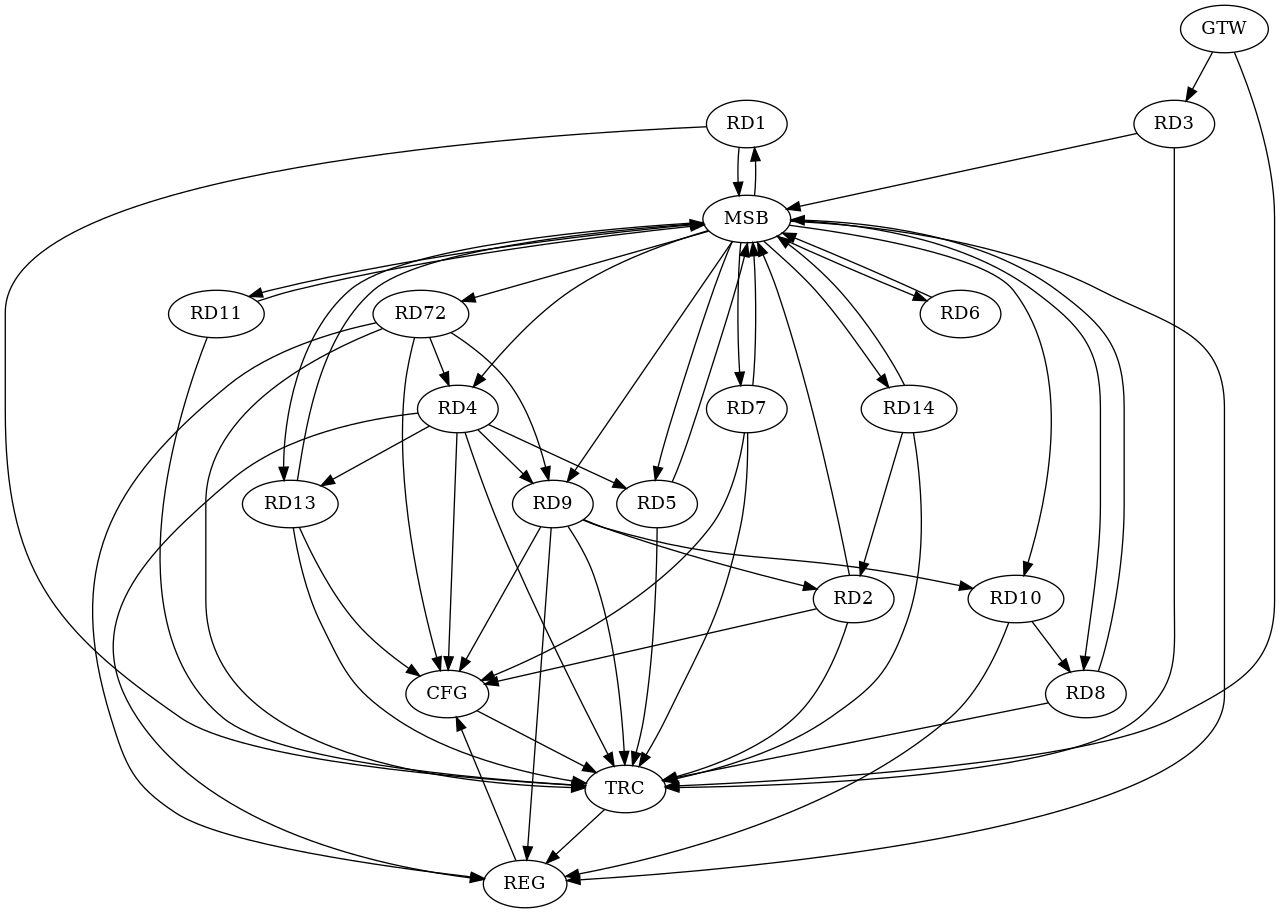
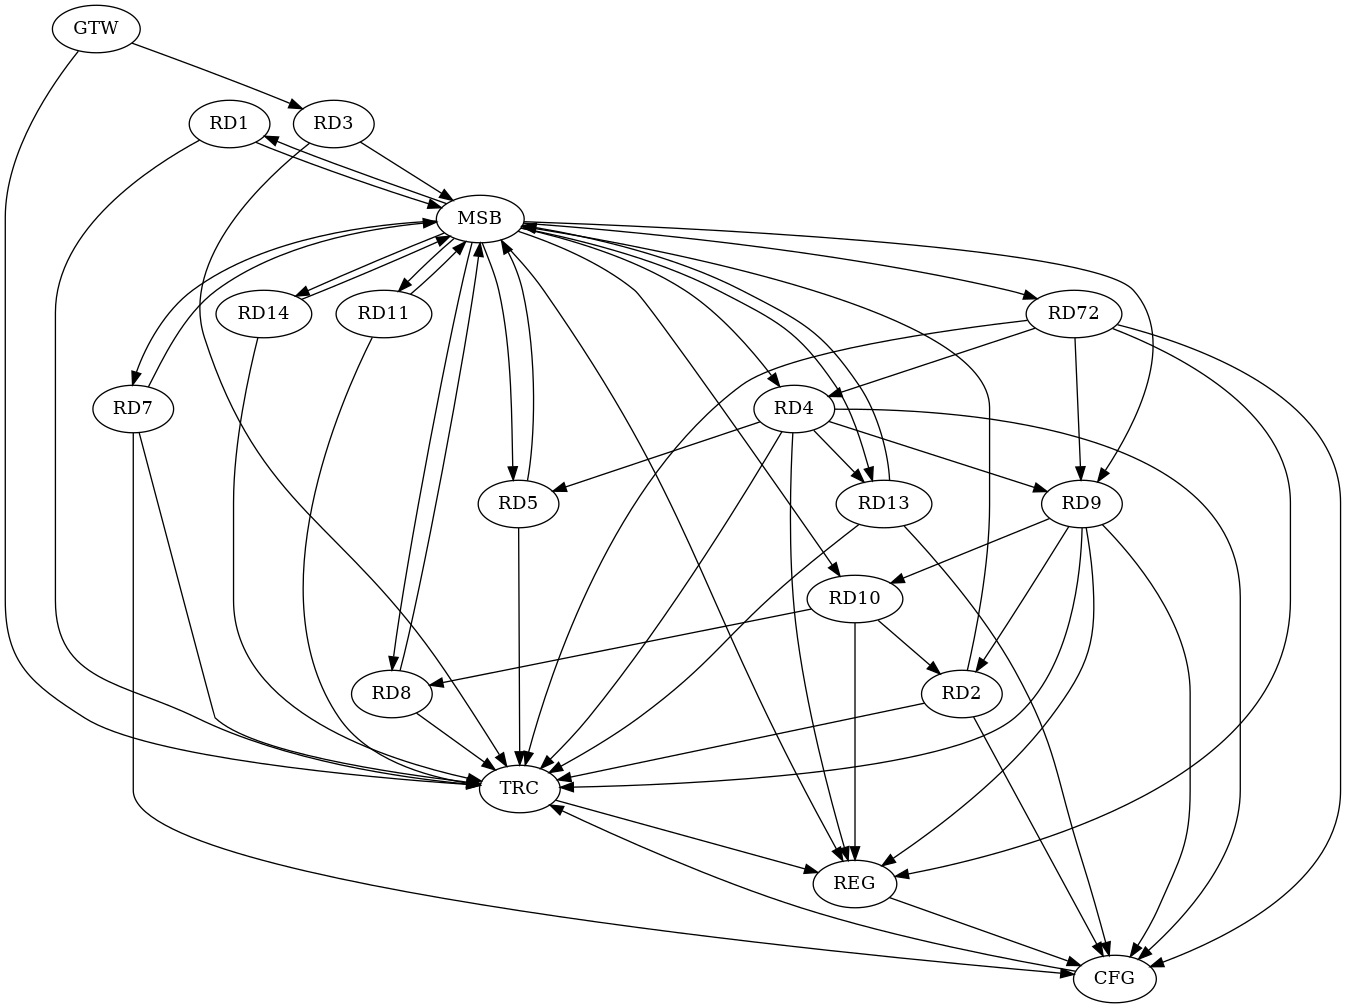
(961, 314) -> none
(883, 498) -> (904, 643)
